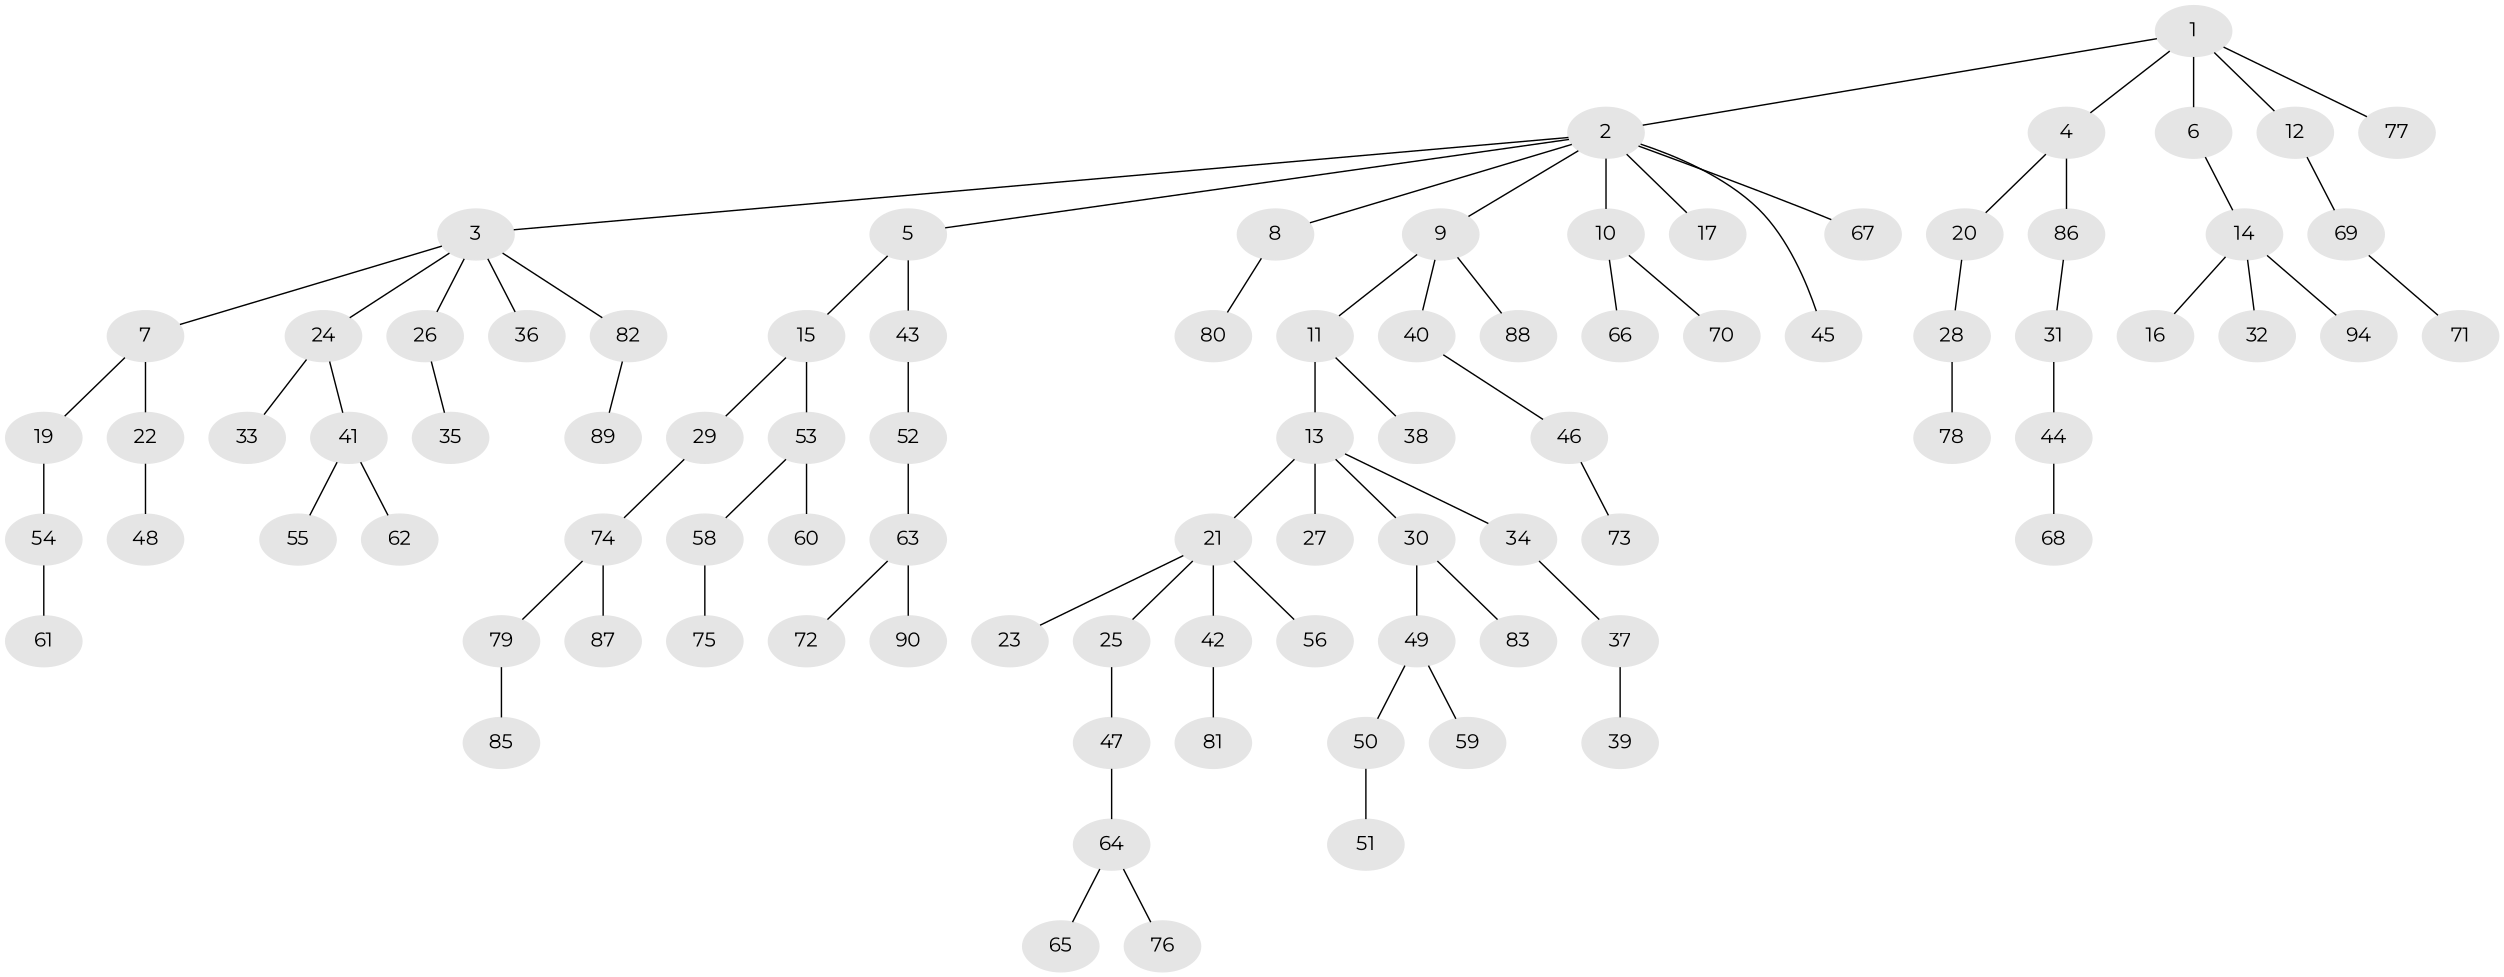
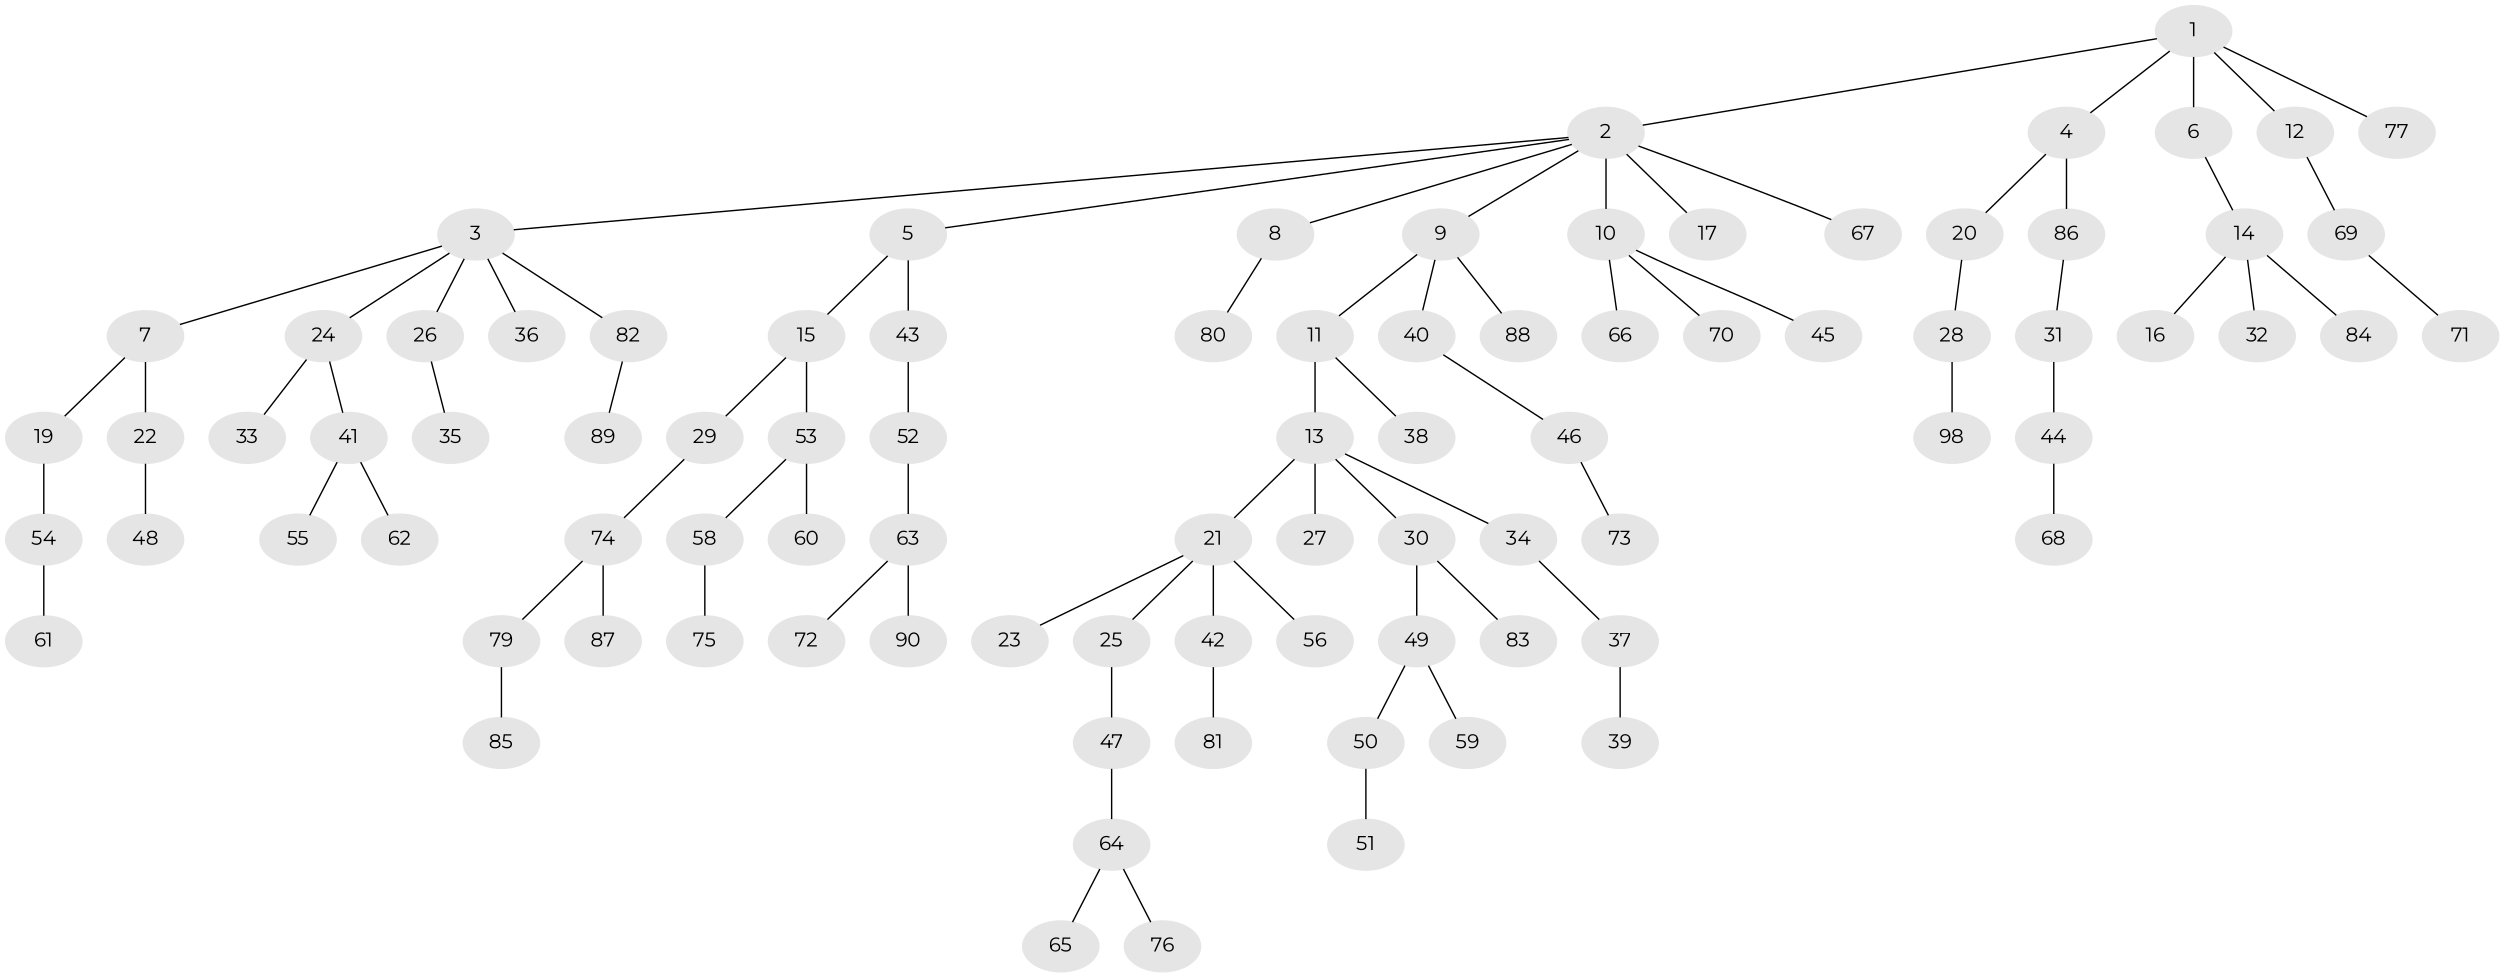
(1752, 203) -> (1715, 285)
(2359, 336) -> (2359, 336)
(1952, 438) -> (1952, 438)
